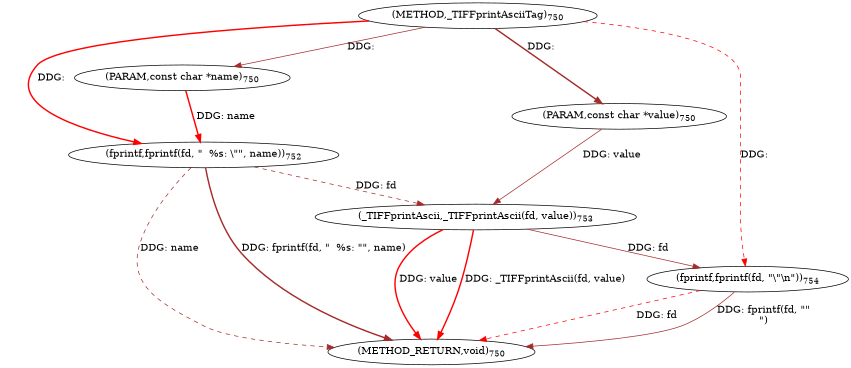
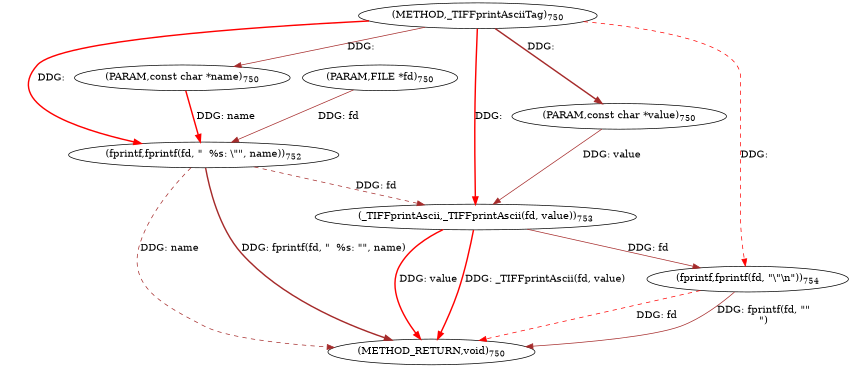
none -> (380, 78)
none -> (475, 113)
